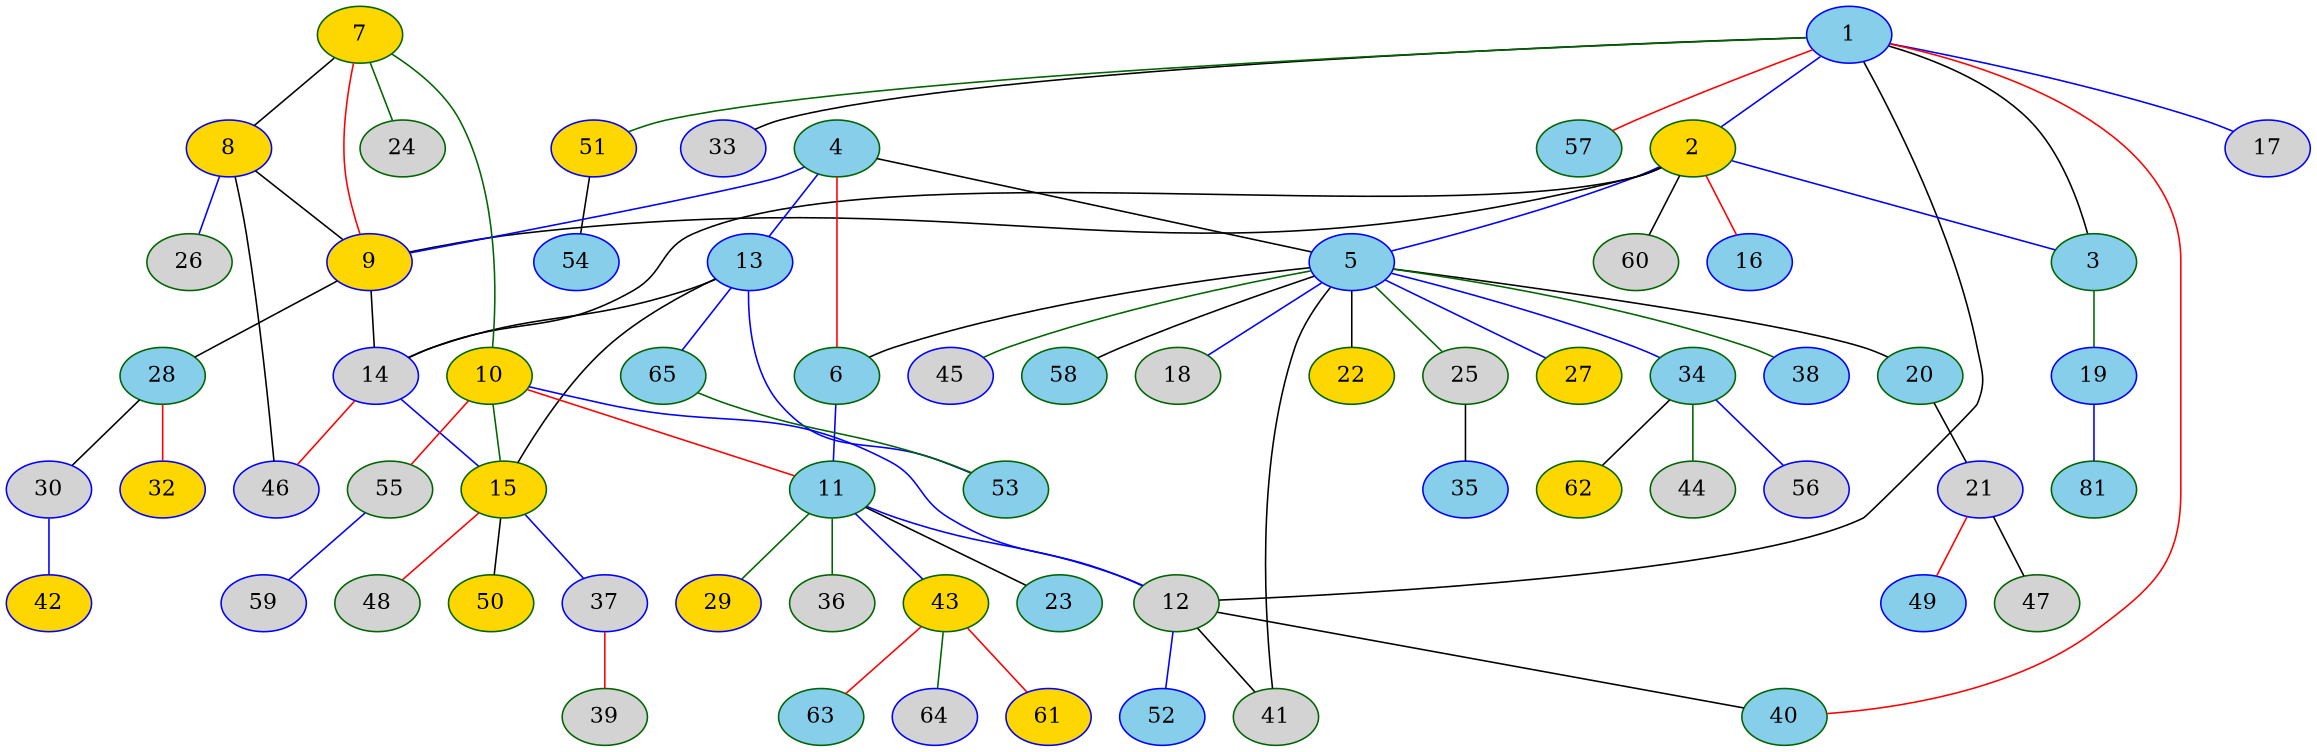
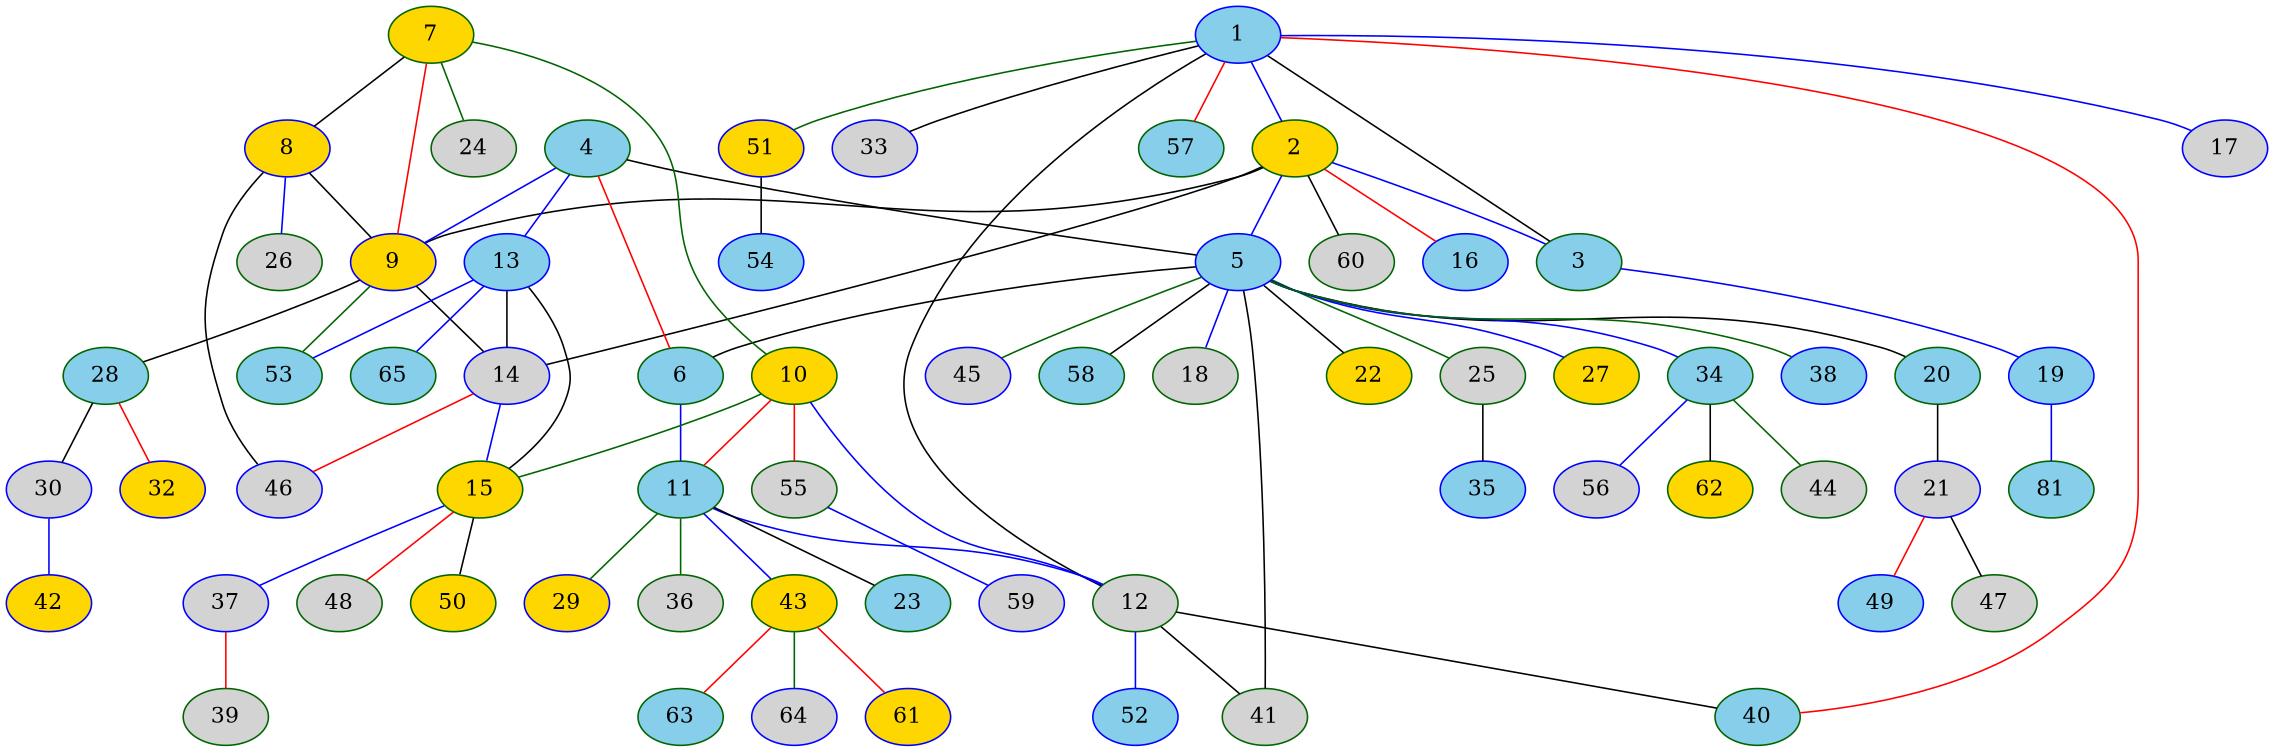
(2094, 319) -> (1822, 303)
(835, 433) -> (337, 319)
